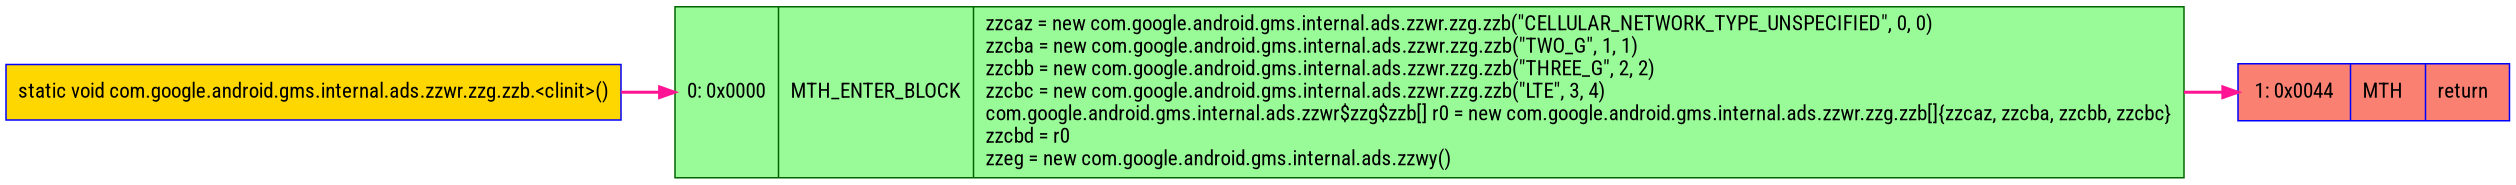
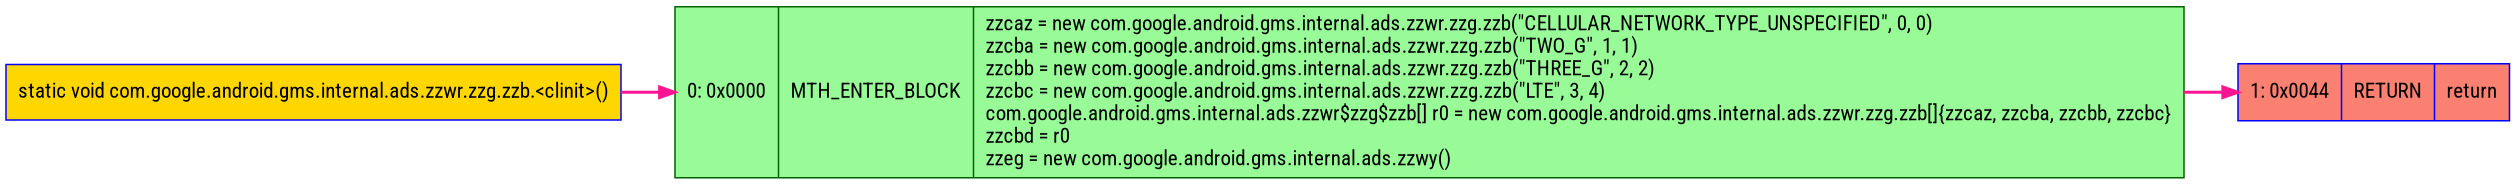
(2384, 92) -> (2388, 92)
